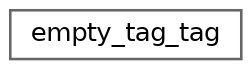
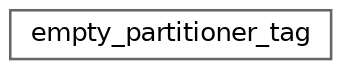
(126, 35) -> (171, 35)
